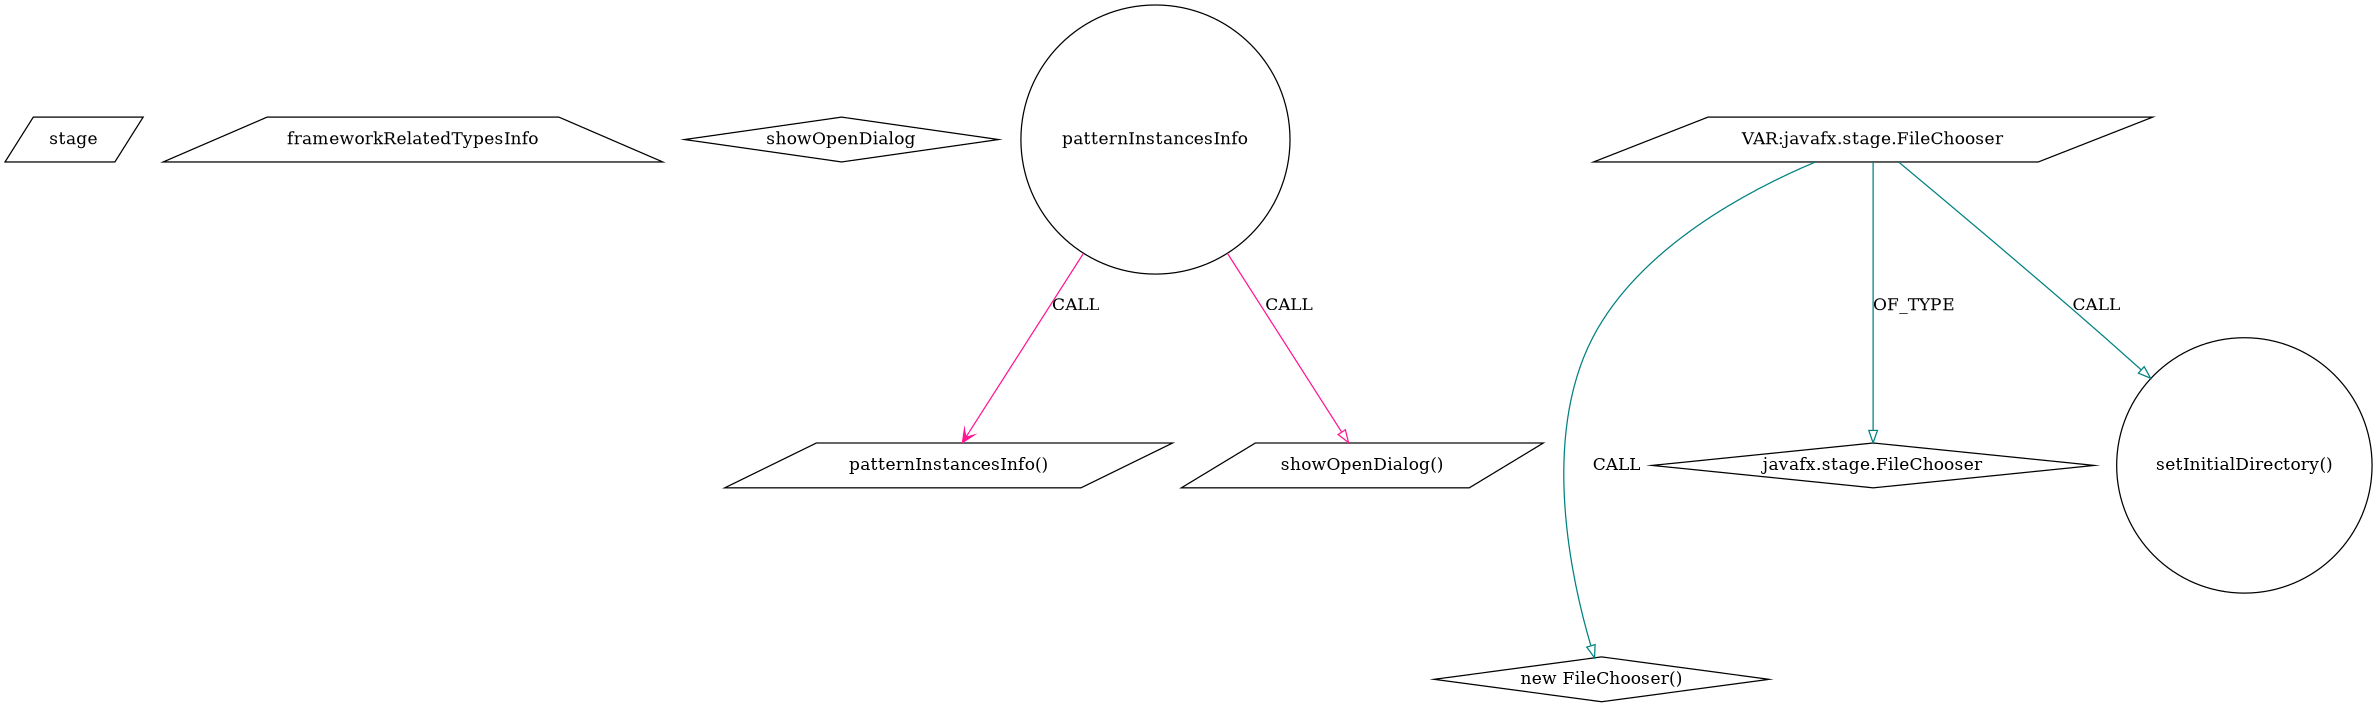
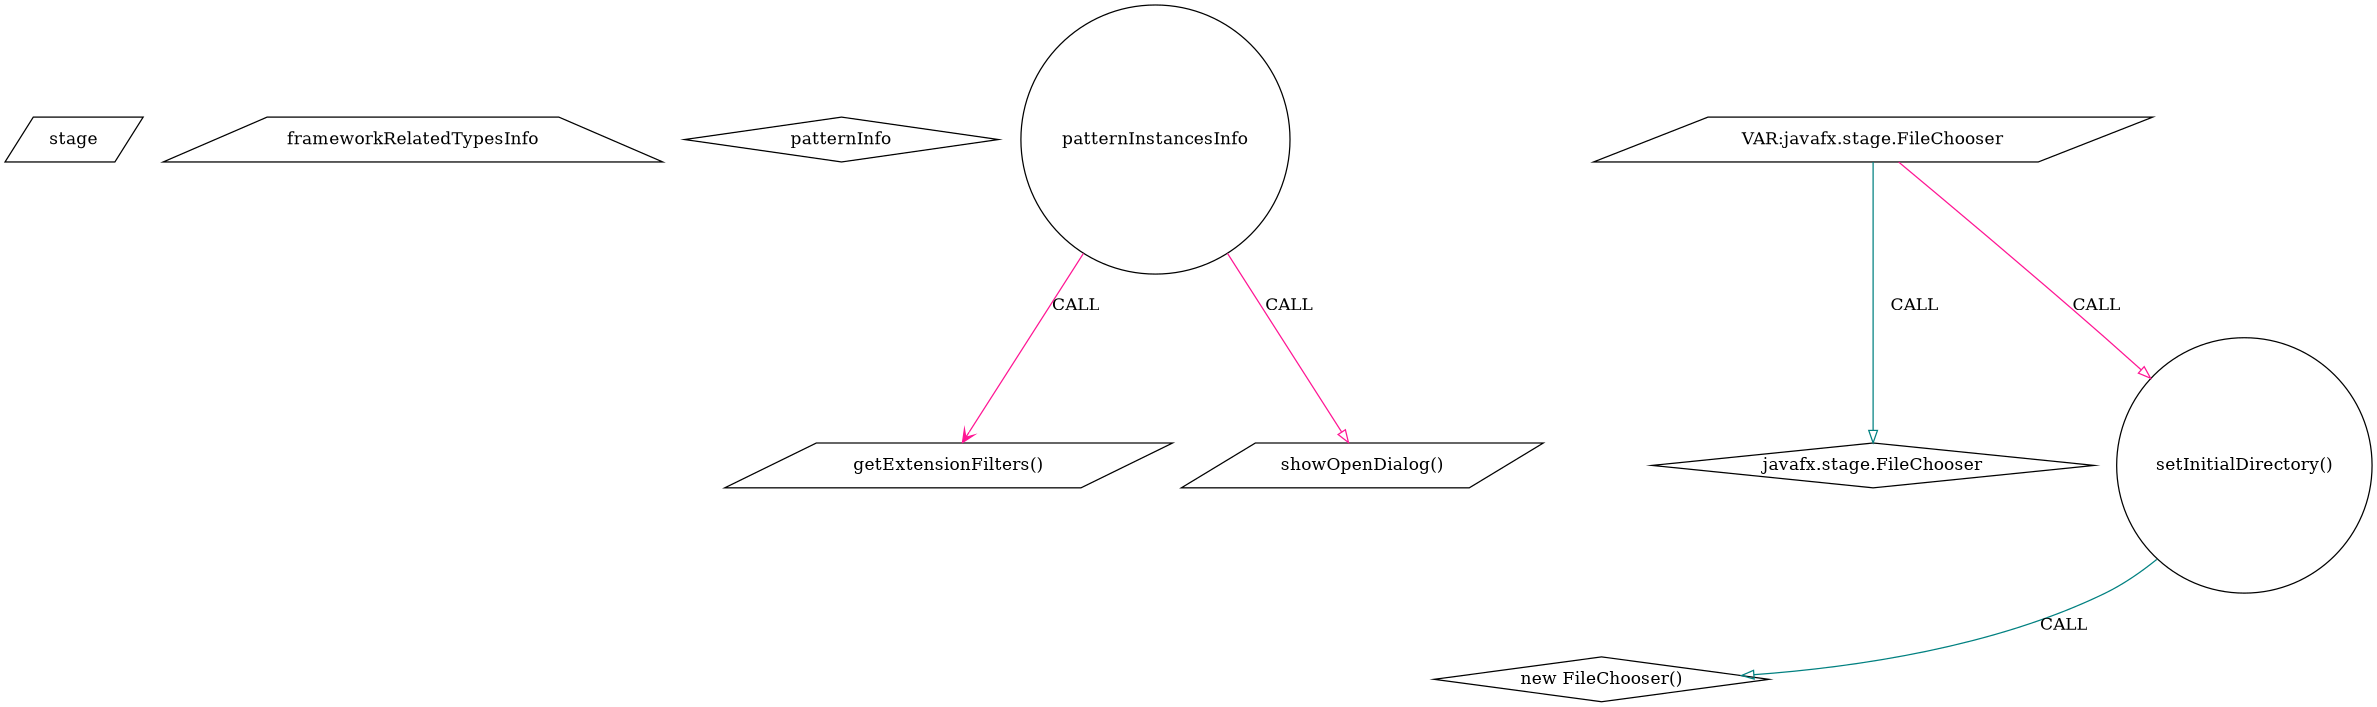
(842, 140) -> (842, 140)
(2021, 265) -> (2021, 265)
(1915, 306) -> (1915, 306)
(1588, 350) -> (1963, 643)
(949, 465) -> (949, 465)
